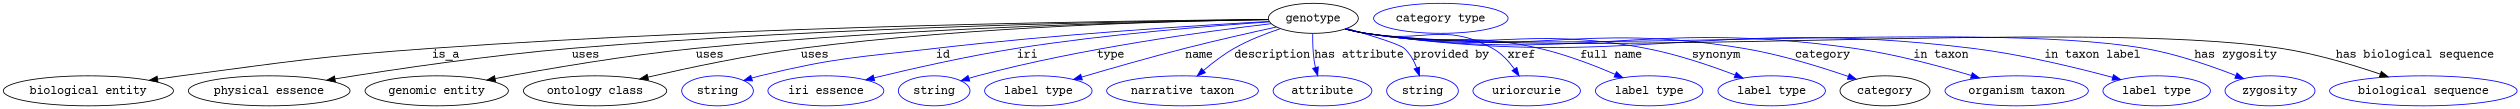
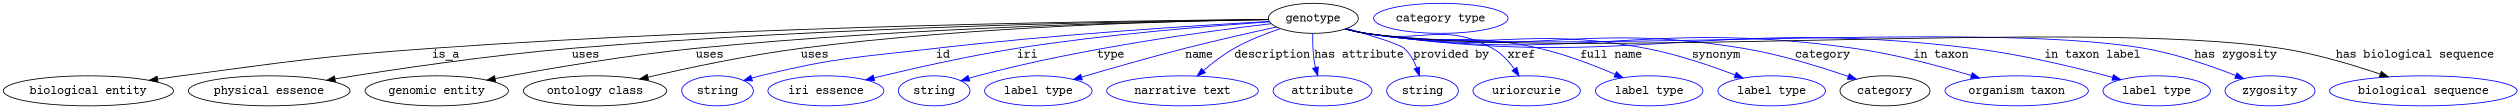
(1182, 91) -> (1182, 91)
